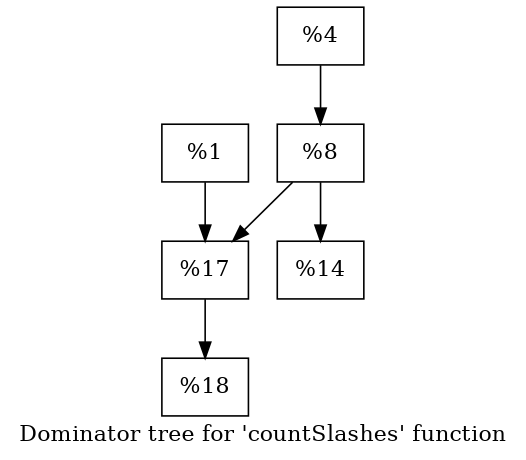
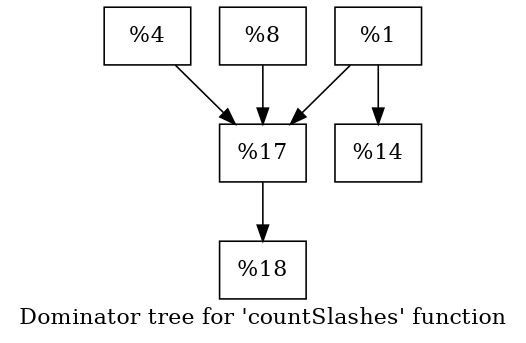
(321, 87) -> (199, 89)
(321, 204) -> (378, 87)
